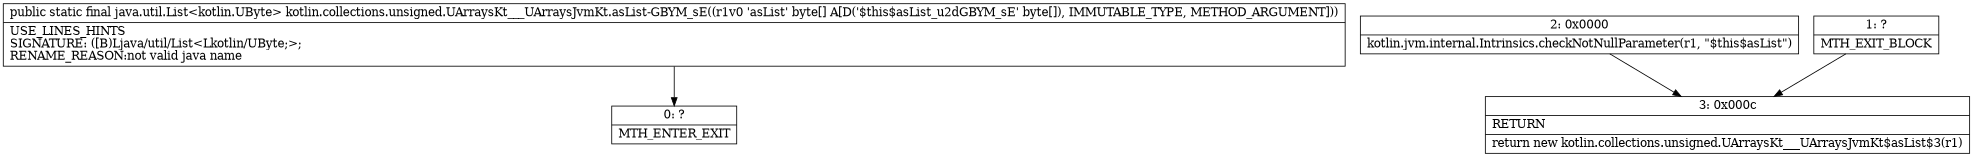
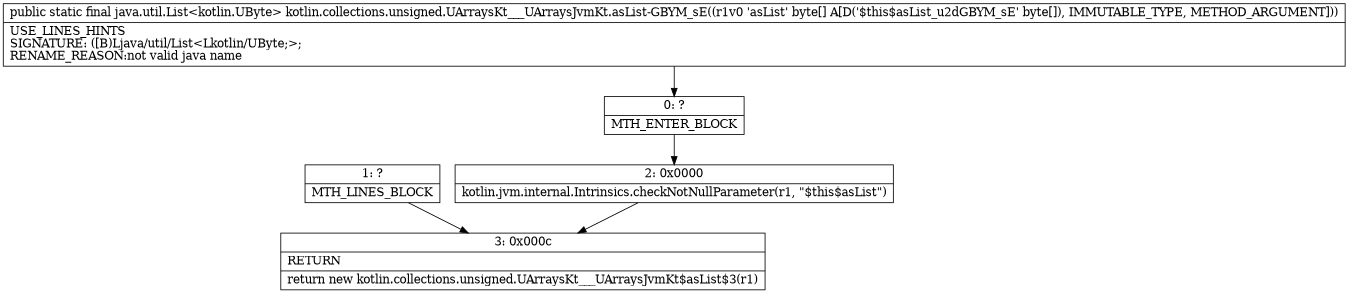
(1876, 44) -> (372, 193)
(674, 134) -> (674, 125)
none -> (674, 145)
